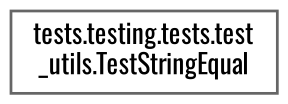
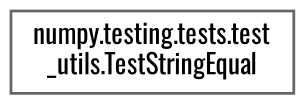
(144, 52) -> (152, 52)
